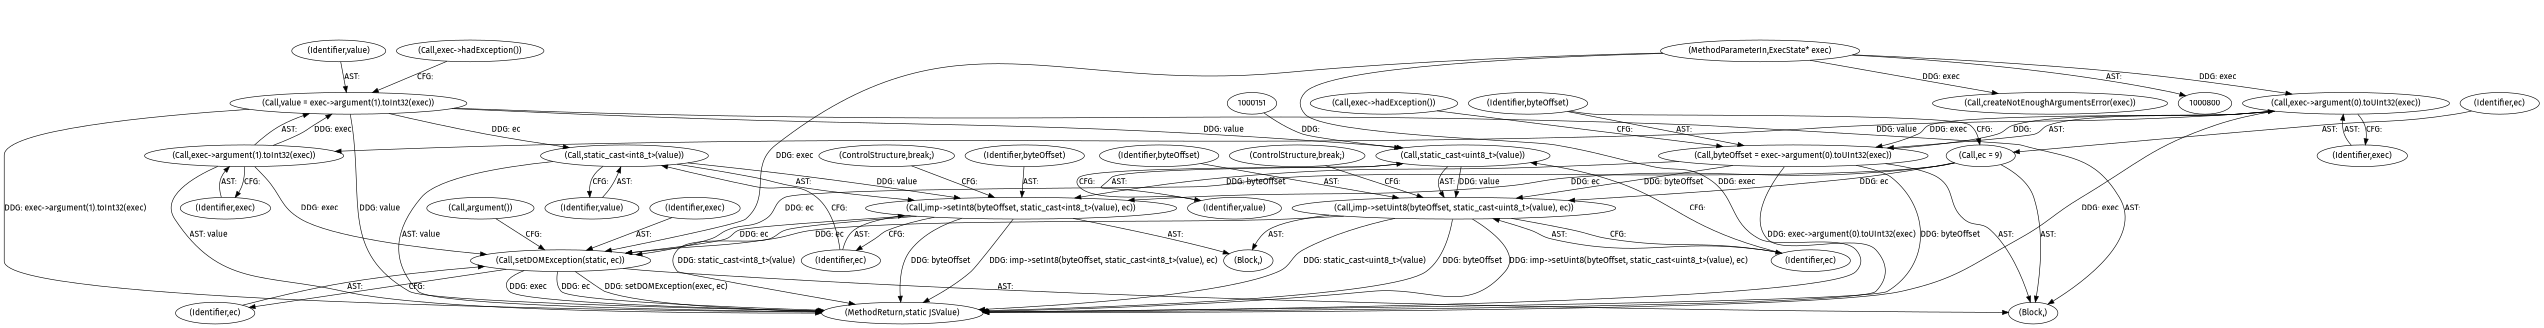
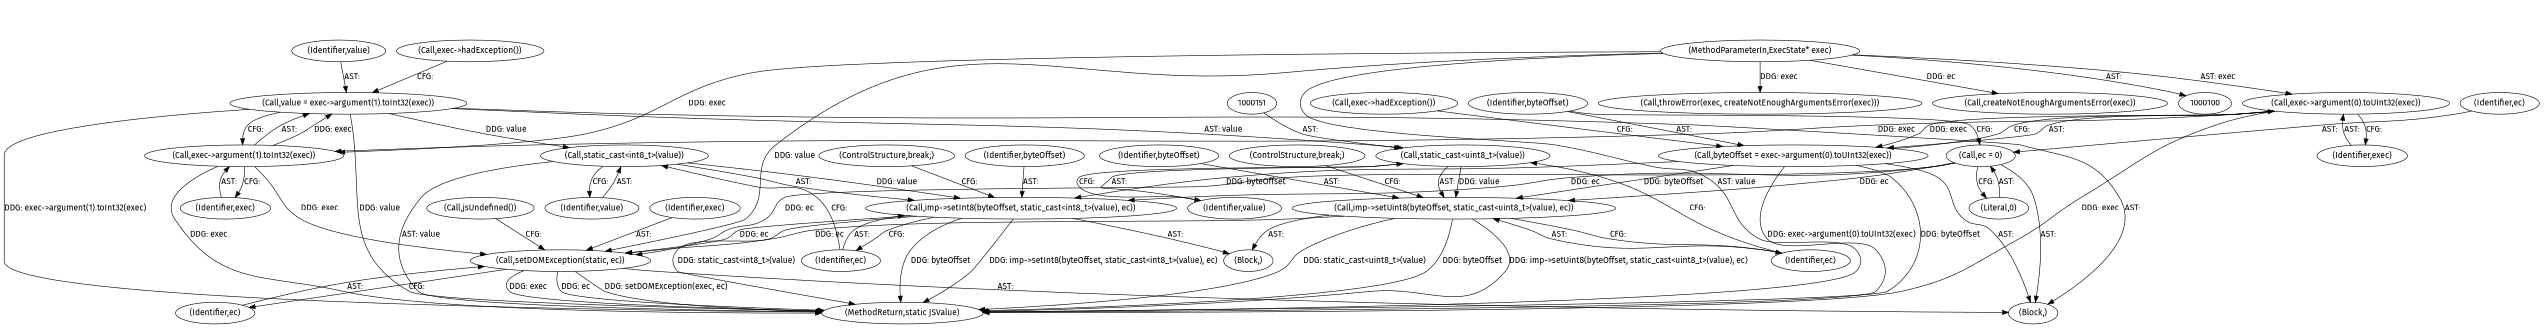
none -> (996, 60)
(1941, 77) -> (1941, 77)
(2218, 77) -> (2218, 77)
none -> (1760, 103)
(2205, 103) -> (2205, 103)
none -> (256, 119)
(506, 130) -> (506, 130)
(1224, 130) -> (1224, 130)
(1312, 130) -> (1312, 130)
(1897, 130) -> (1897, 130)
(2023, 130) -> (2023, 130)
(795, 156) -> (795, 156)
(1981, 156) -> (1981, 156)
(1737, 182) -> (1737, 182)
(480, 208) -> (480, 208)
none -> (1999, 208)
(209, 234) -> (209, 234)
